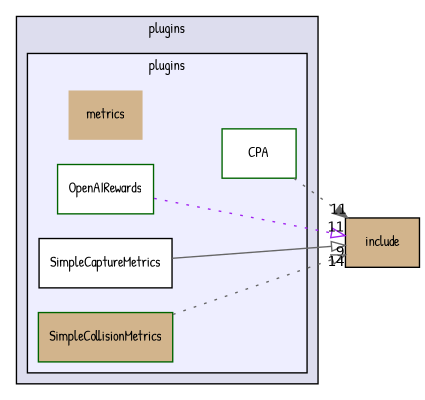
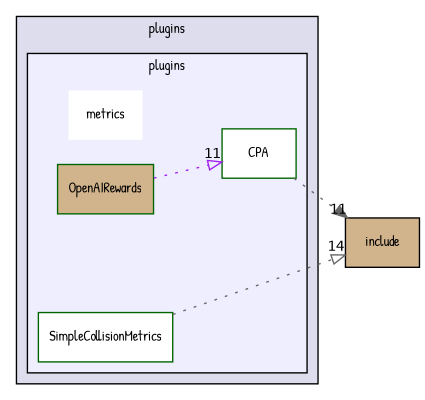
(106, 115) -> (106, 115)
(106, 189) -> (106, 189)
(243, 216) -> (181, 172)
(106, 263) -> none
(106, 337) -> (106, 337)
